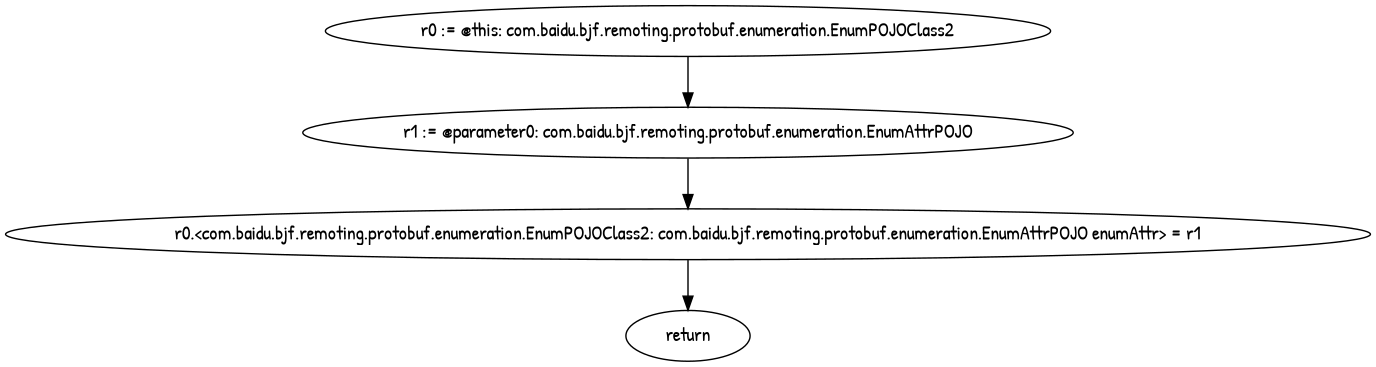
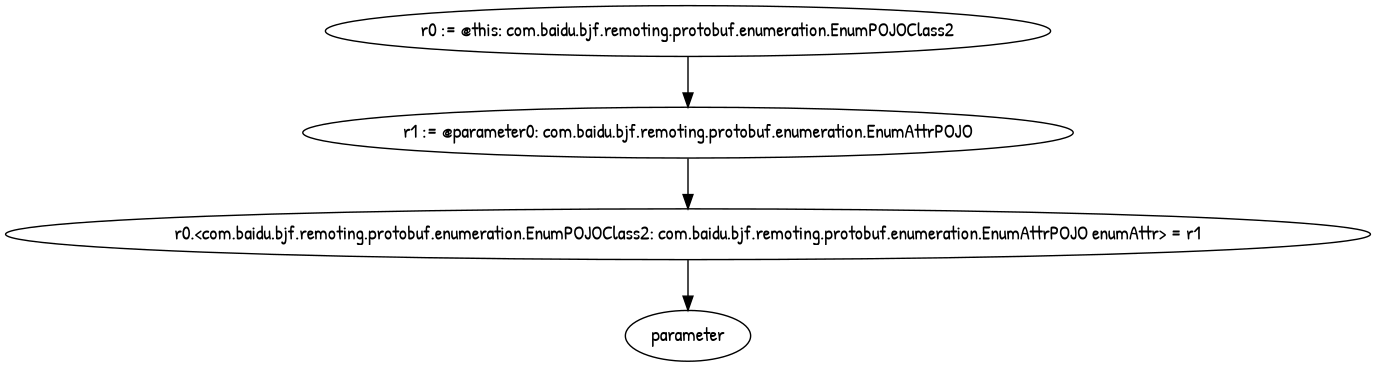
(688, 336) -> (688, 336)
